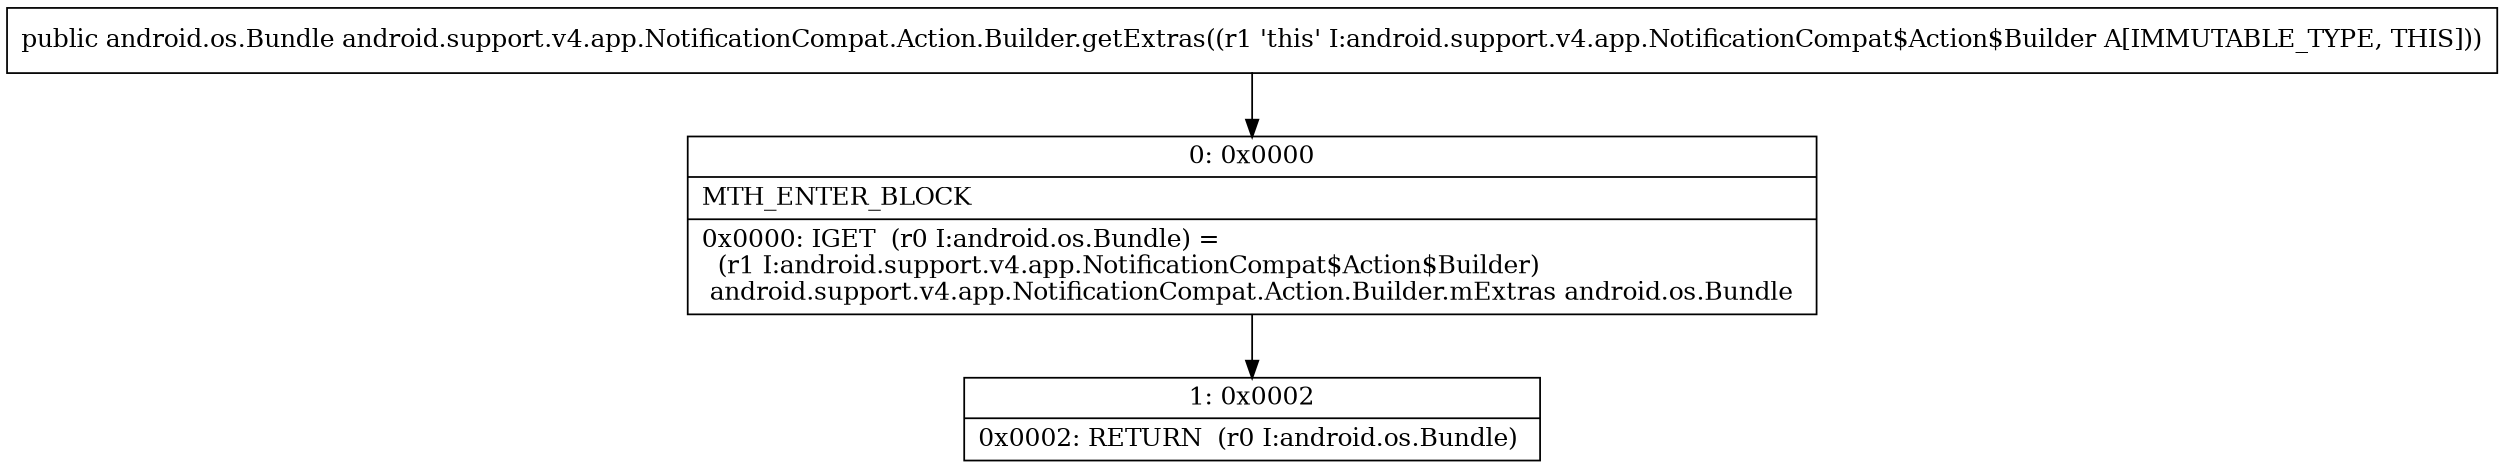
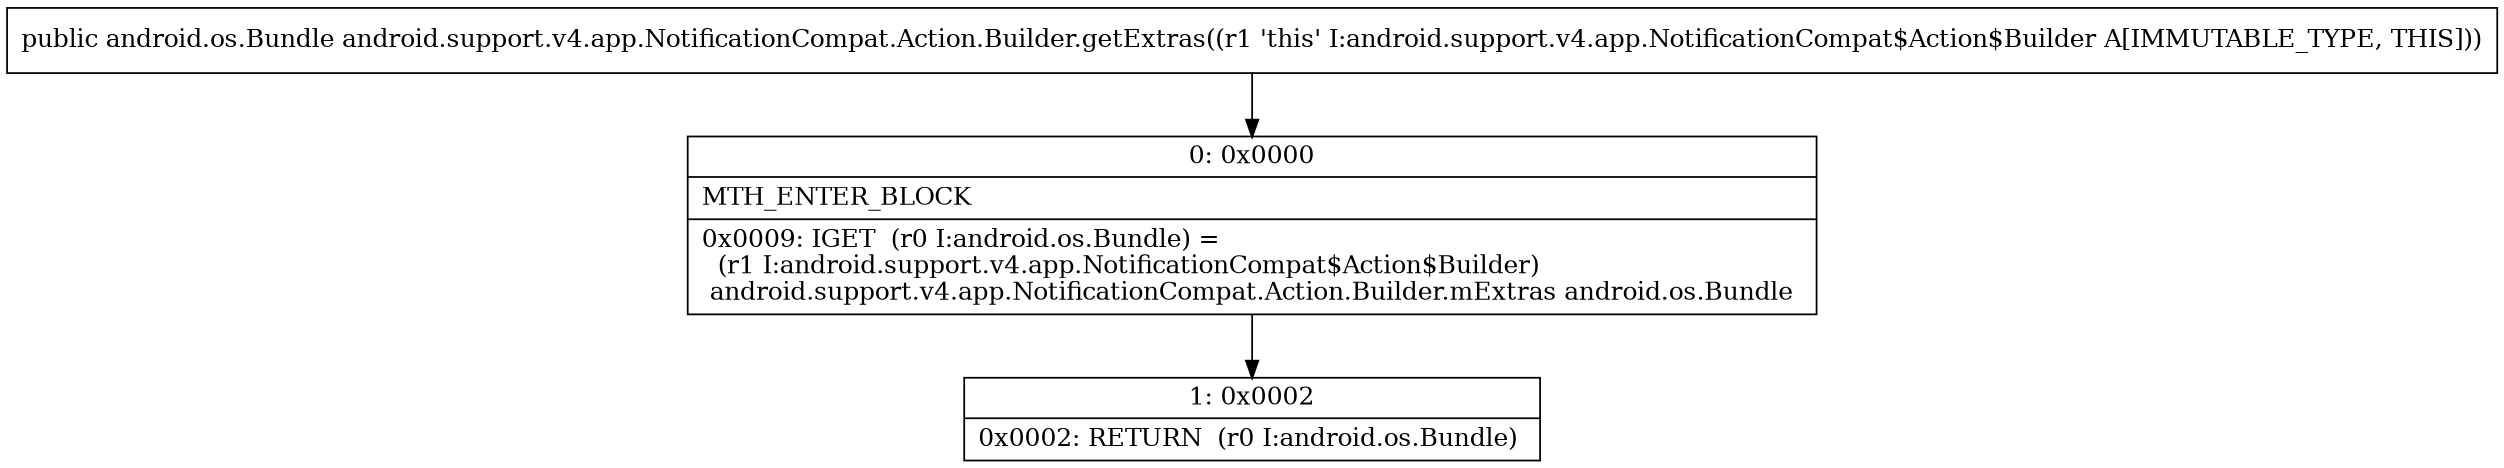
(965, 240) -> (965, 240)
